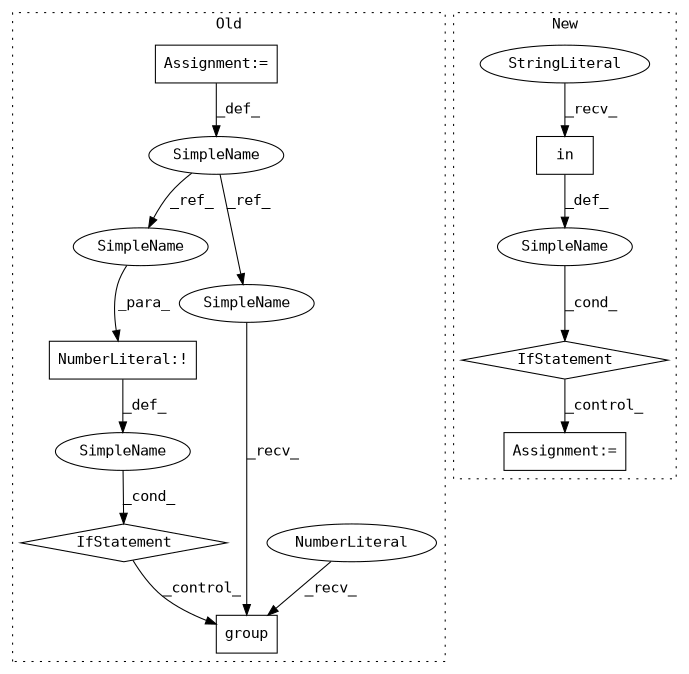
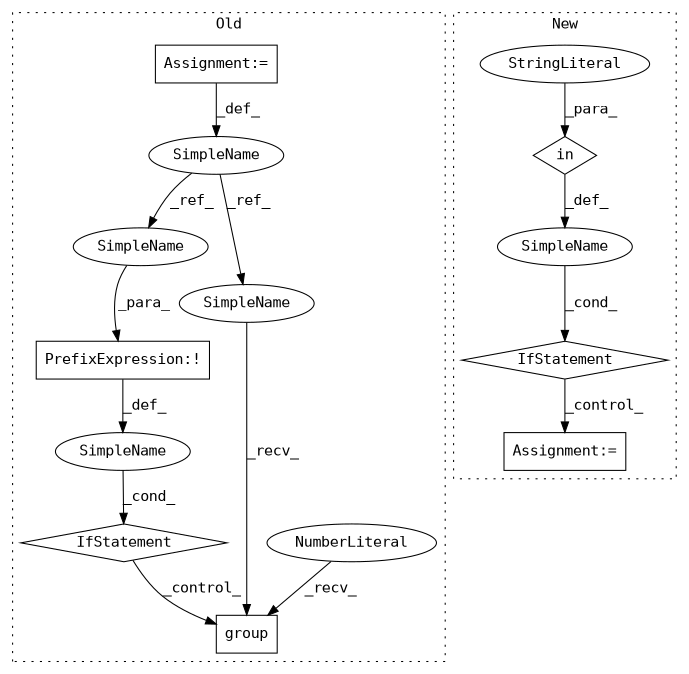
(591, 110) -> (591, 110)
(565, 155) -> (565, 155)
(123, 360) -> (123, 360)
